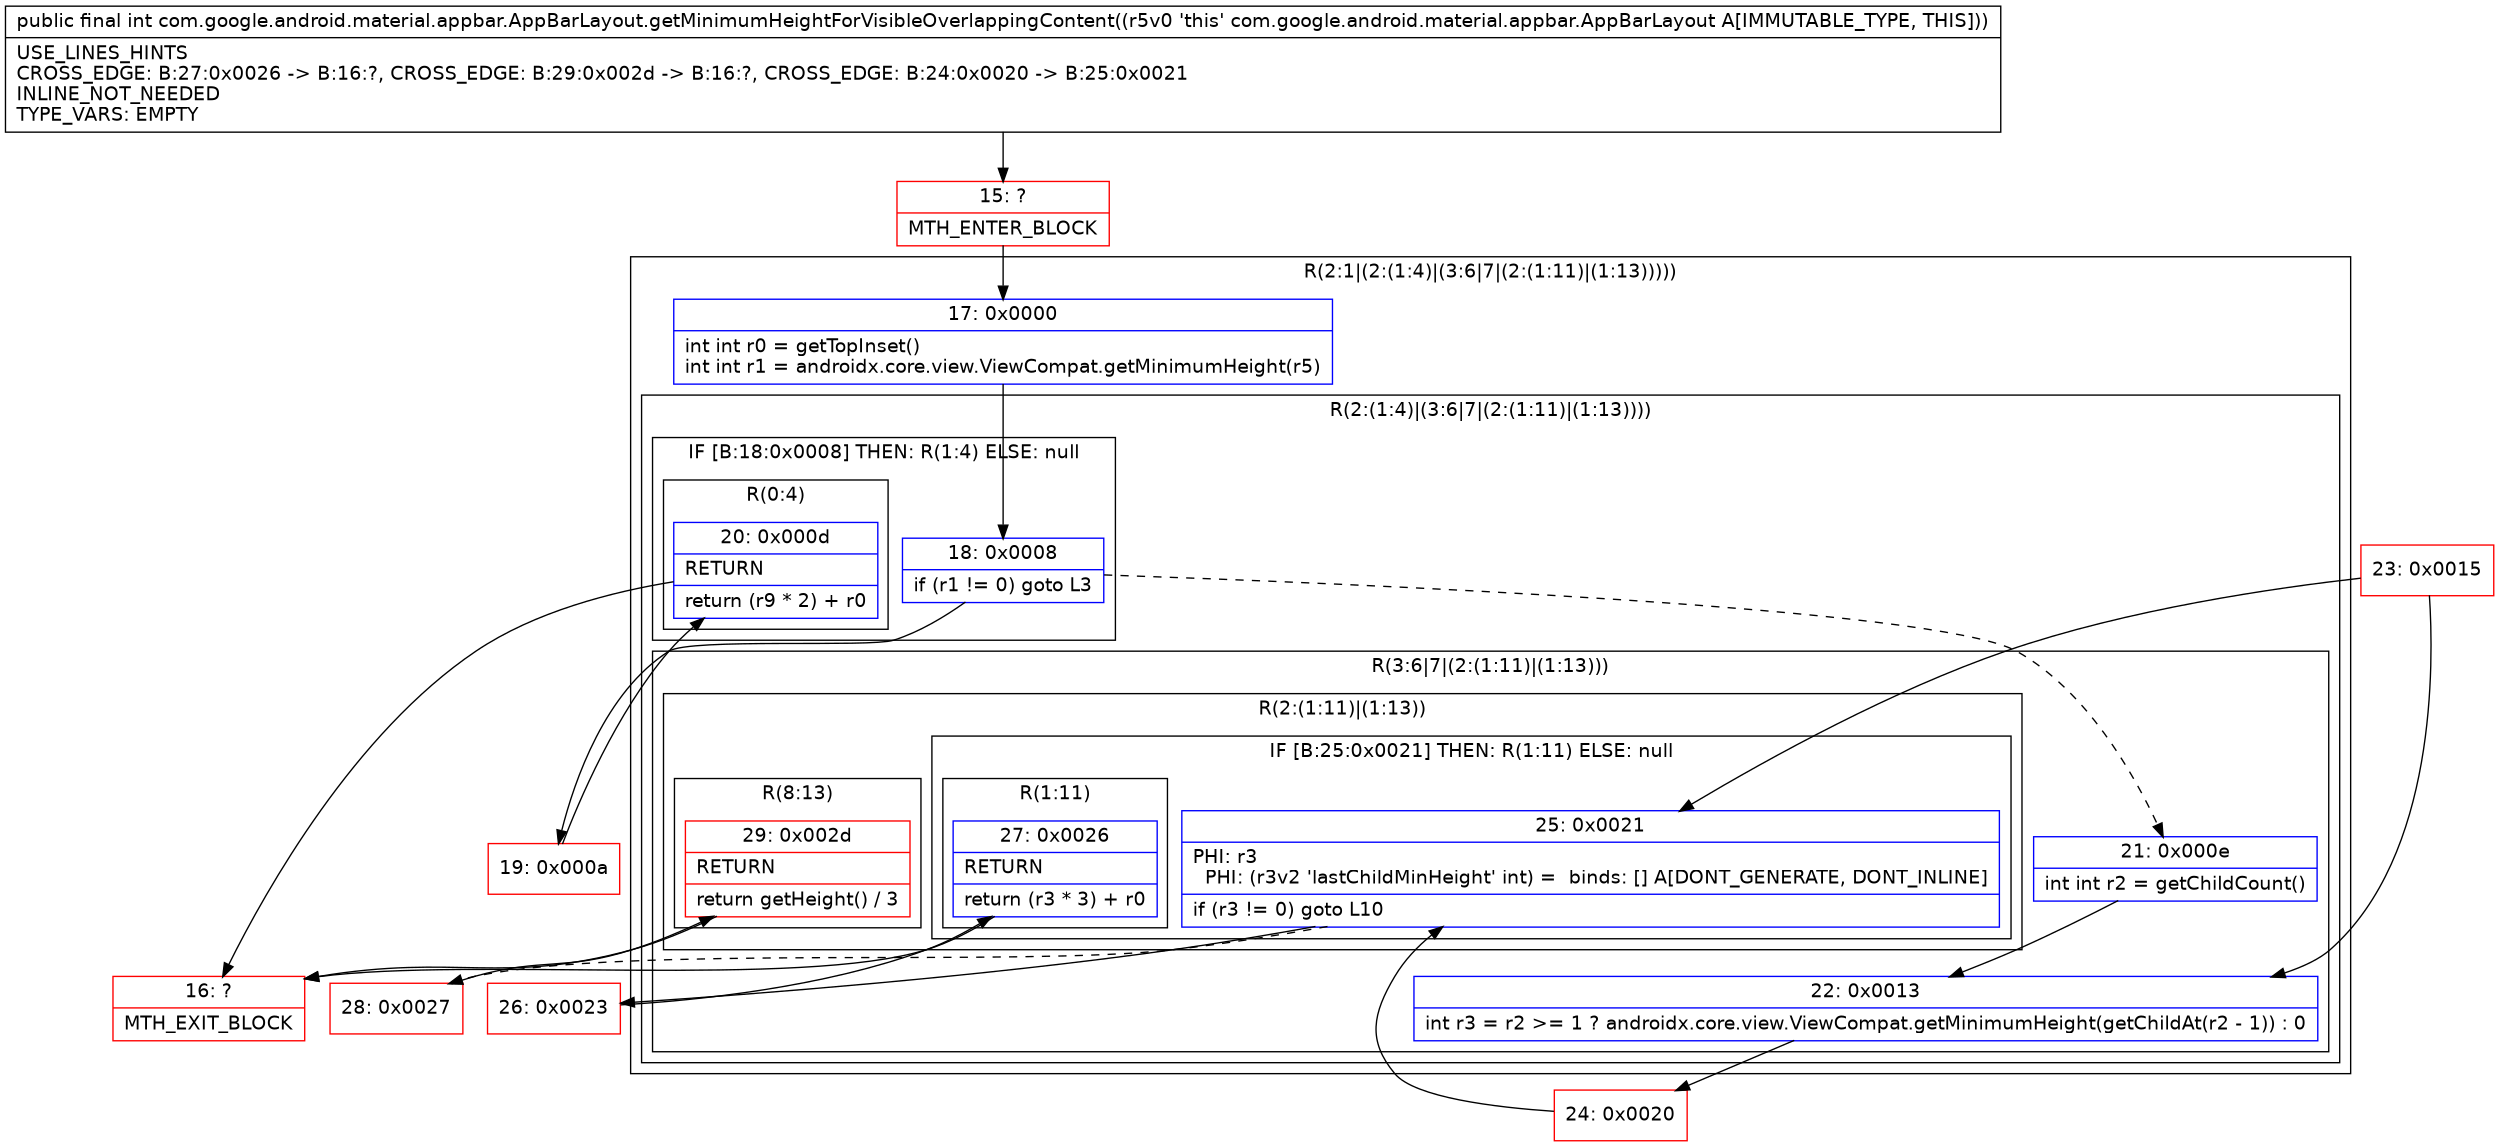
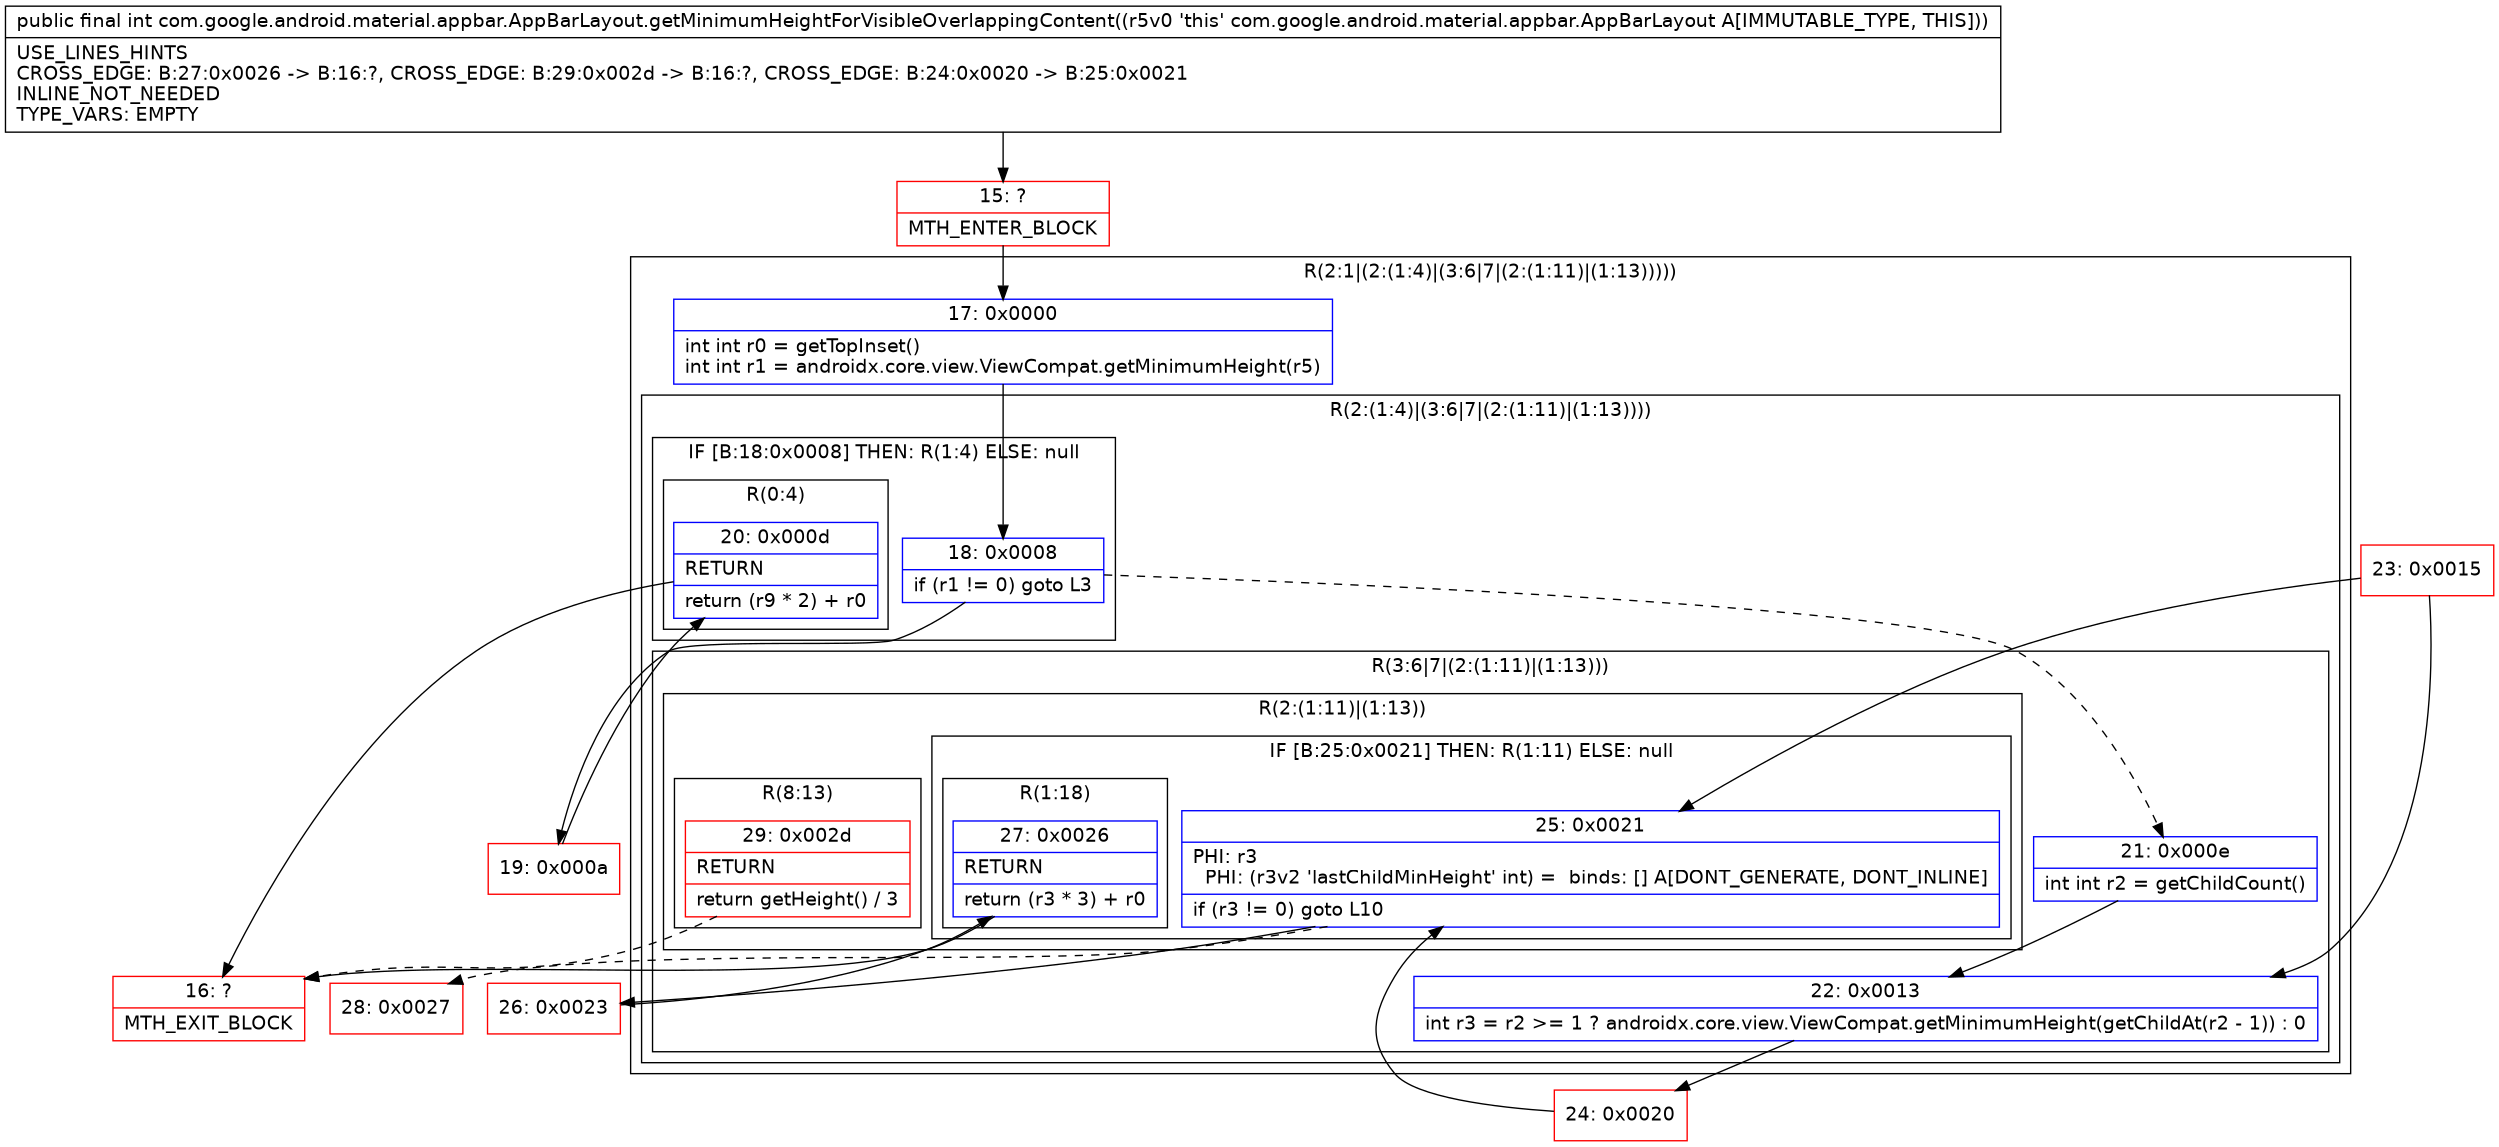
(1055, 794) -> (1055, 794)
(578, 962) -> none
(522, 967) -> (622, 952)
